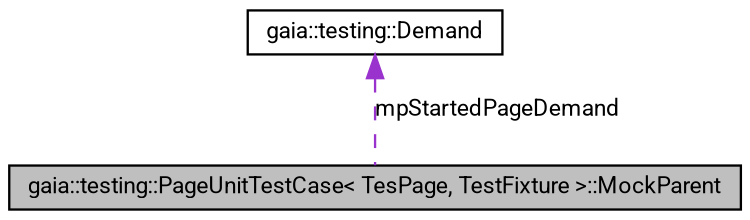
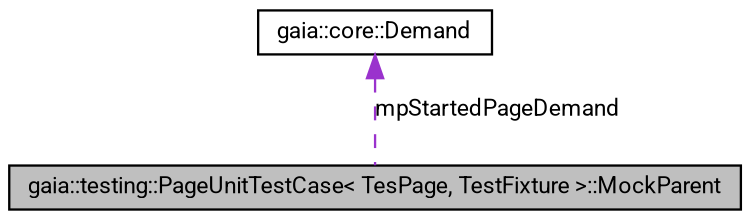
(375, 32) -> (375, 32)
